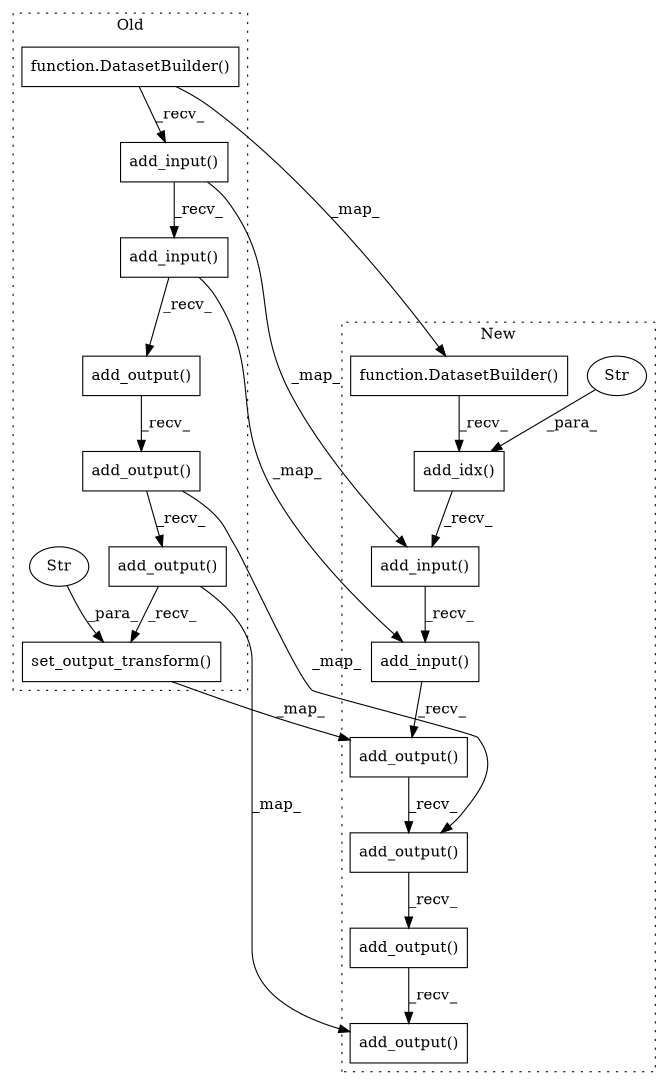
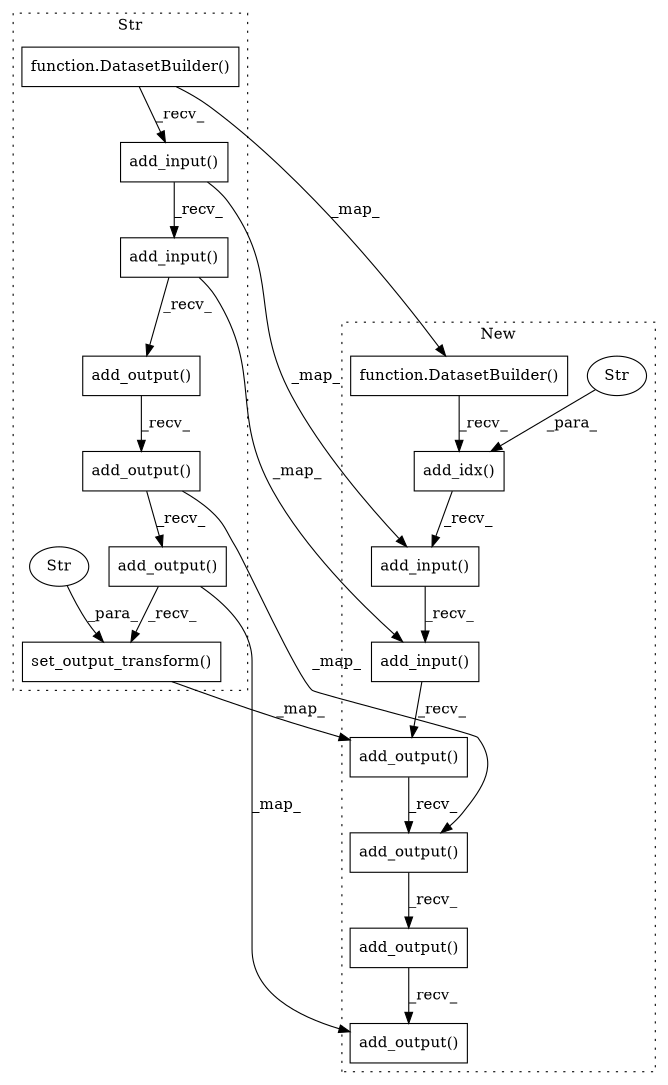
(130, 26) -> (130, 26)
